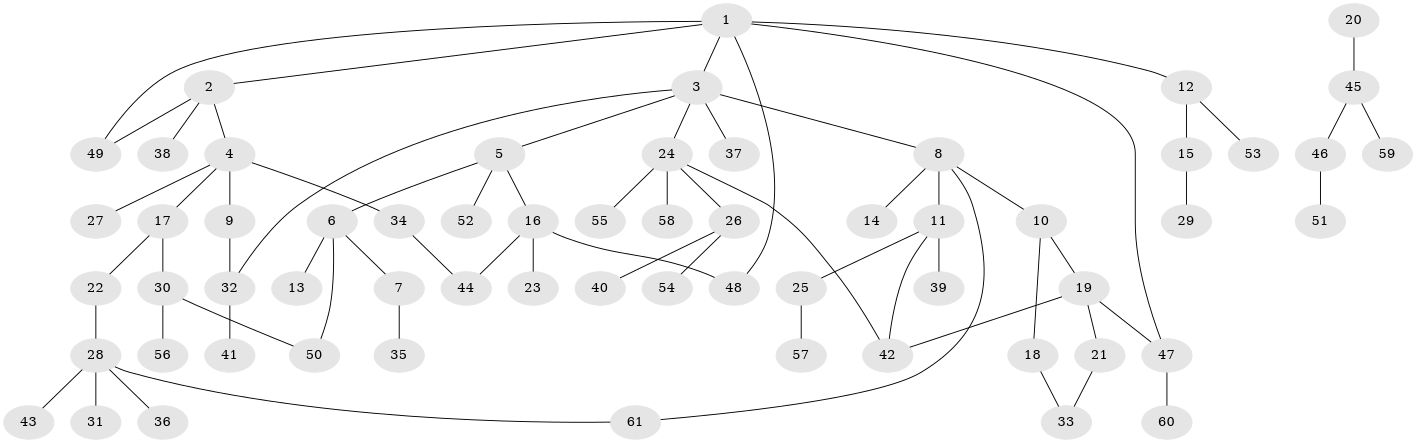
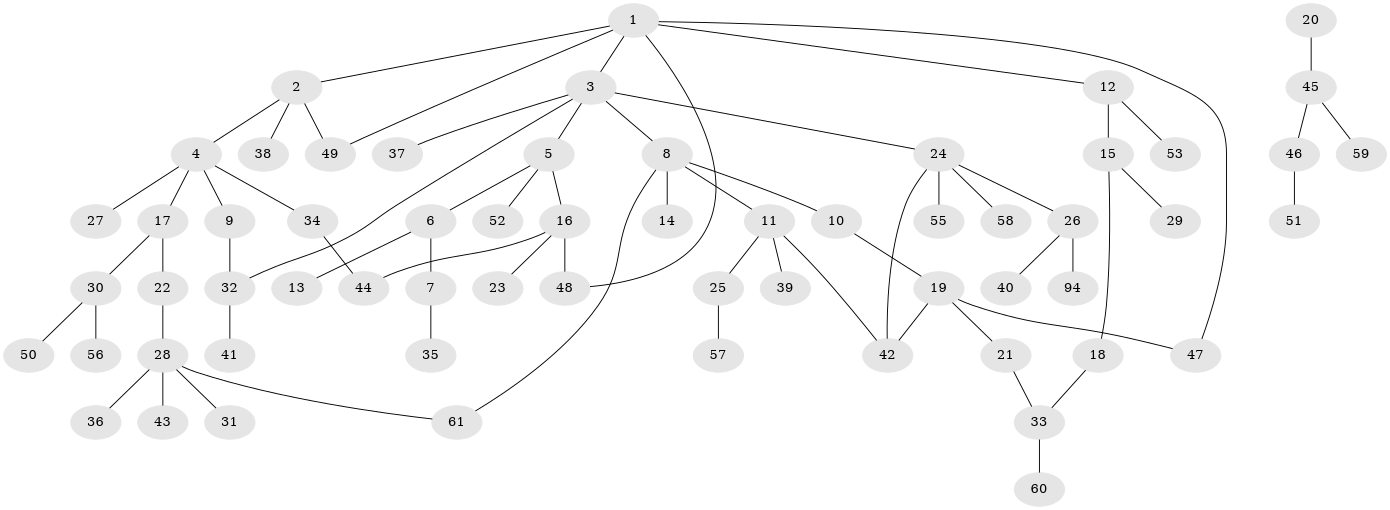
(667, 288) -> (1073, 288)
(1037, 288) -> (1109, 255)
(332, 289) -> none
(1167, 389) -> (1039, 456)
